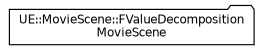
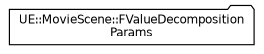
(132, 27) -> (132, 27)
